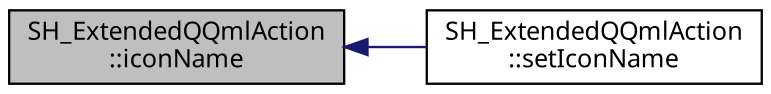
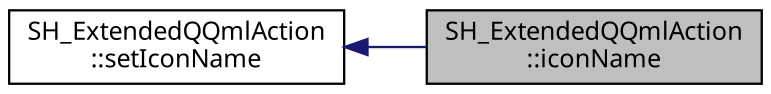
(397, 47) -> (397, 47)
